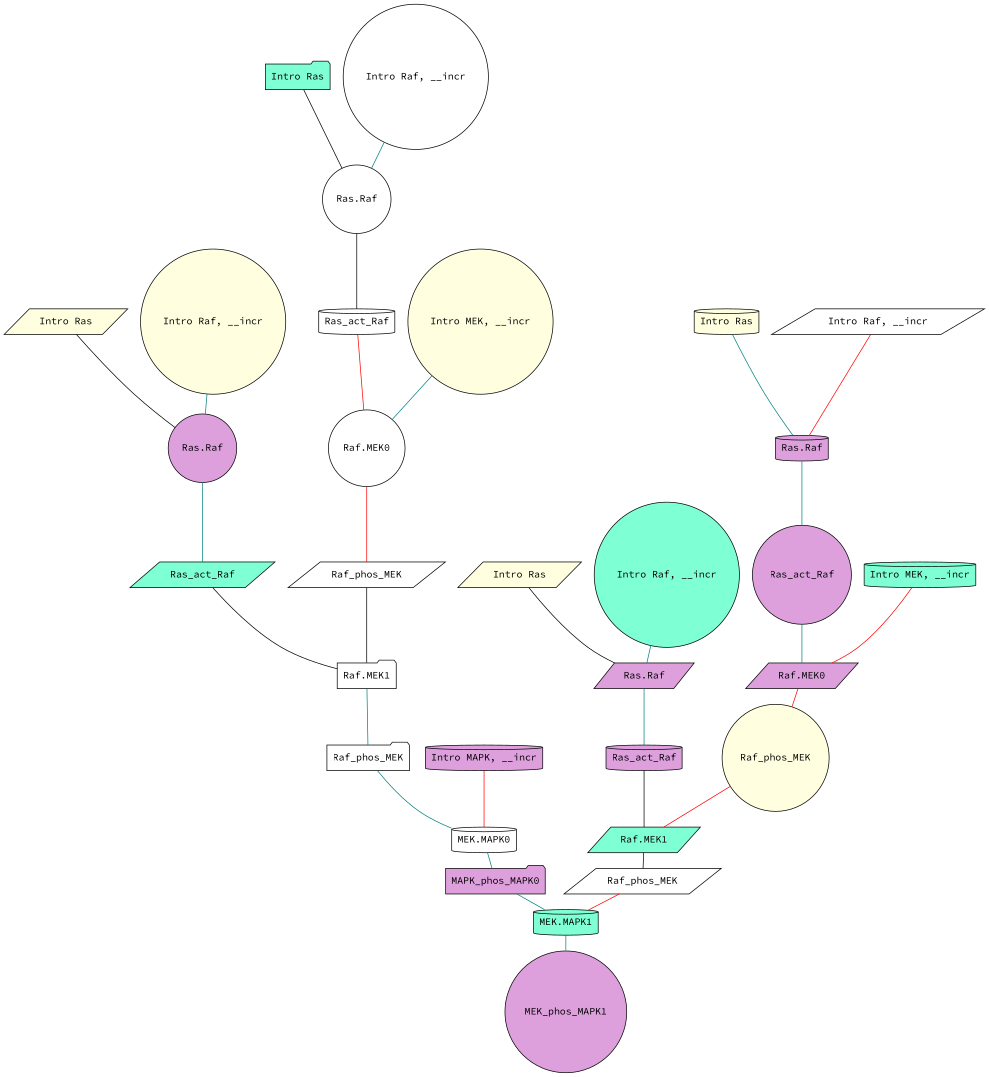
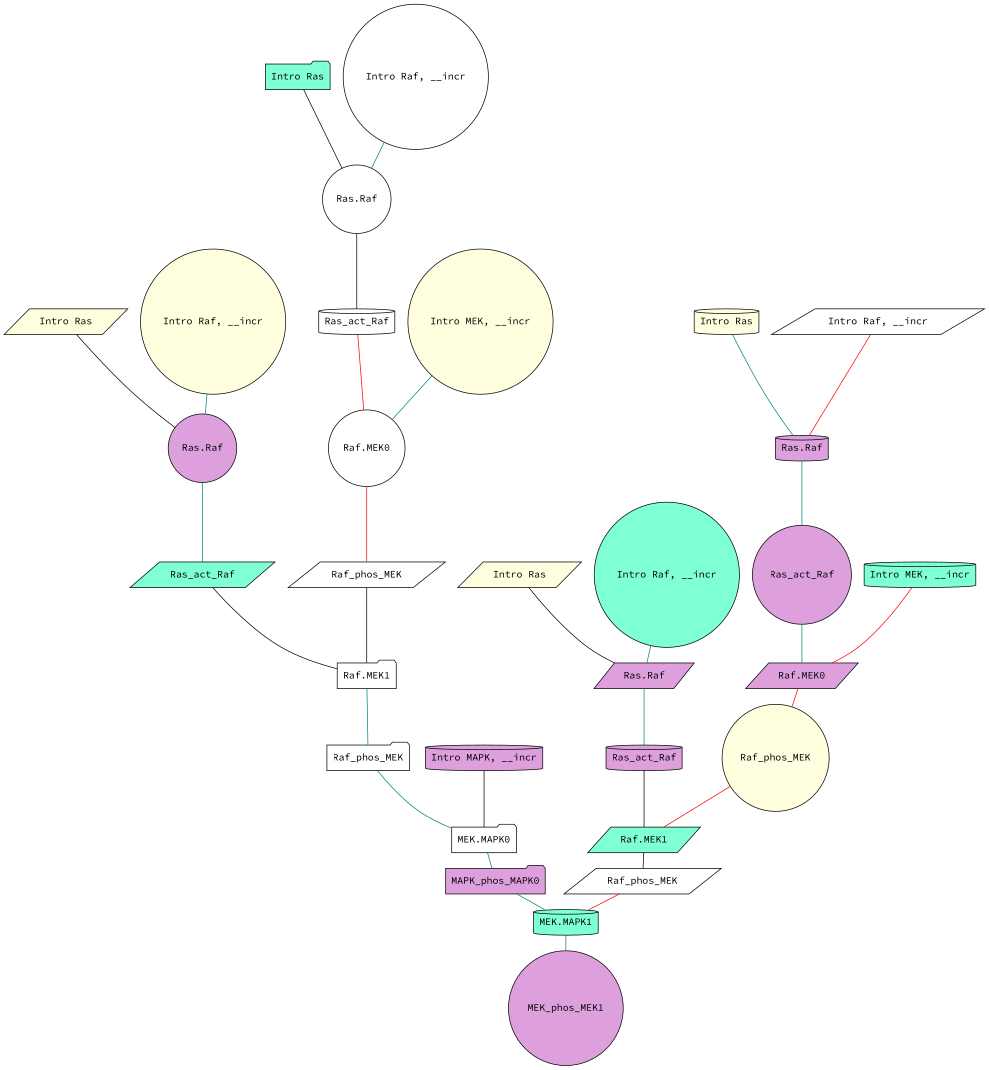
(484, 799) -> (484, 799)
(484, 840) -> (484, 840)
(566, 1012) -> (566, 1008)
